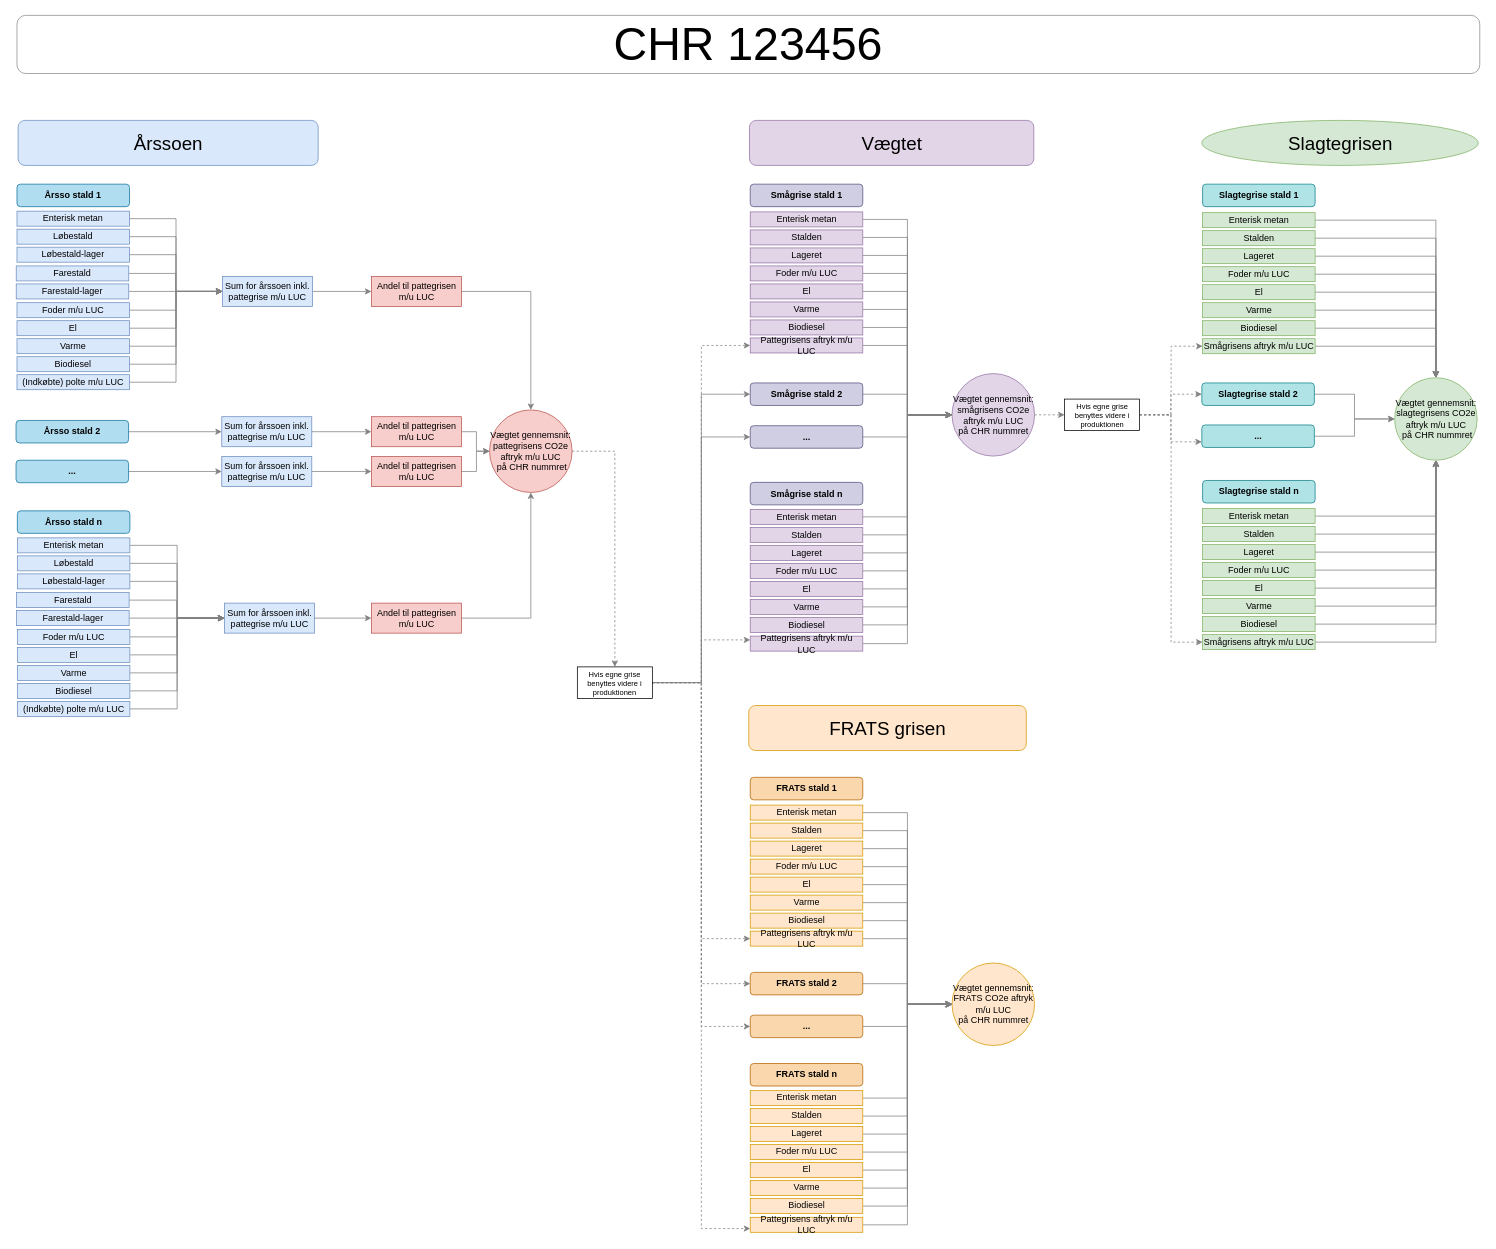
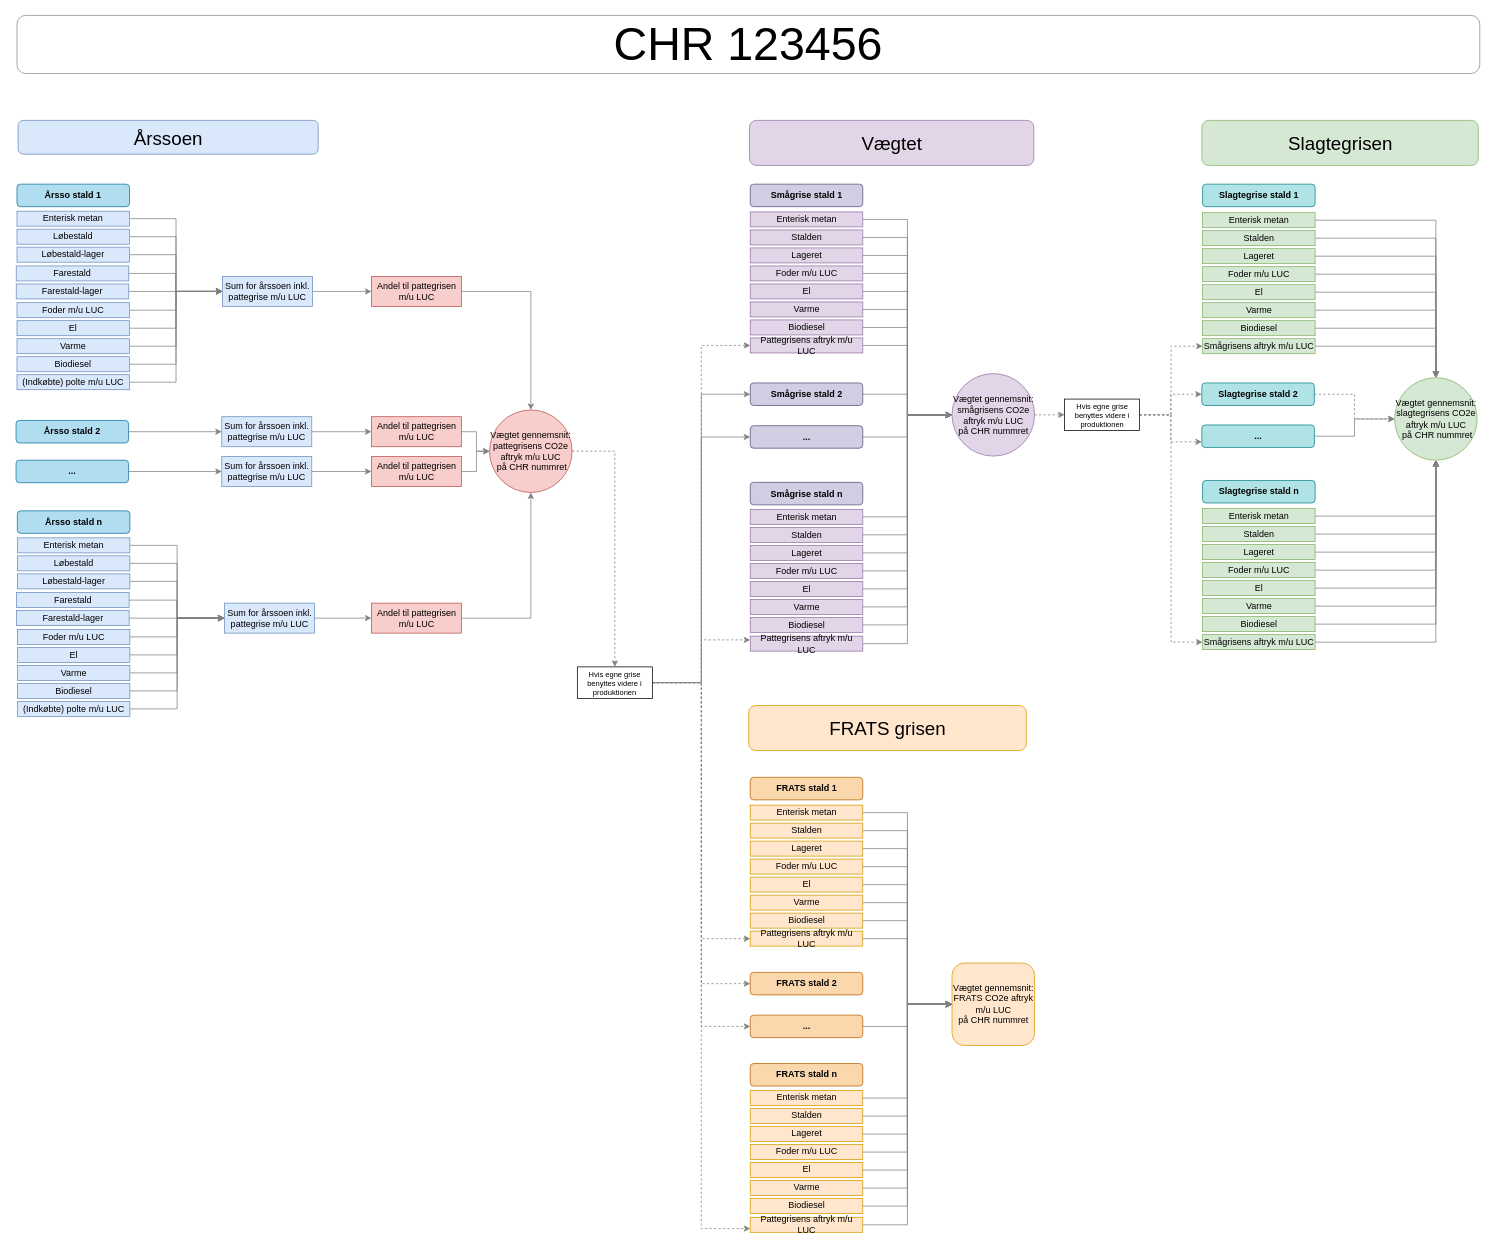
(168, 143) -> (168, 137)
(1340, 143) -> (1340, 143)
(1345, 394) -> (1345, 394)
(884, 983) -> none
(993, 1004) -> (993, 1004)
